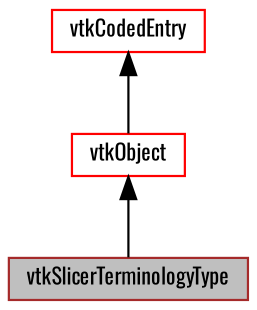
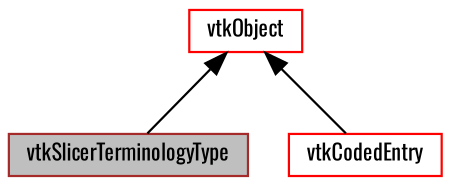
(128, 105) -> (314, 101)
